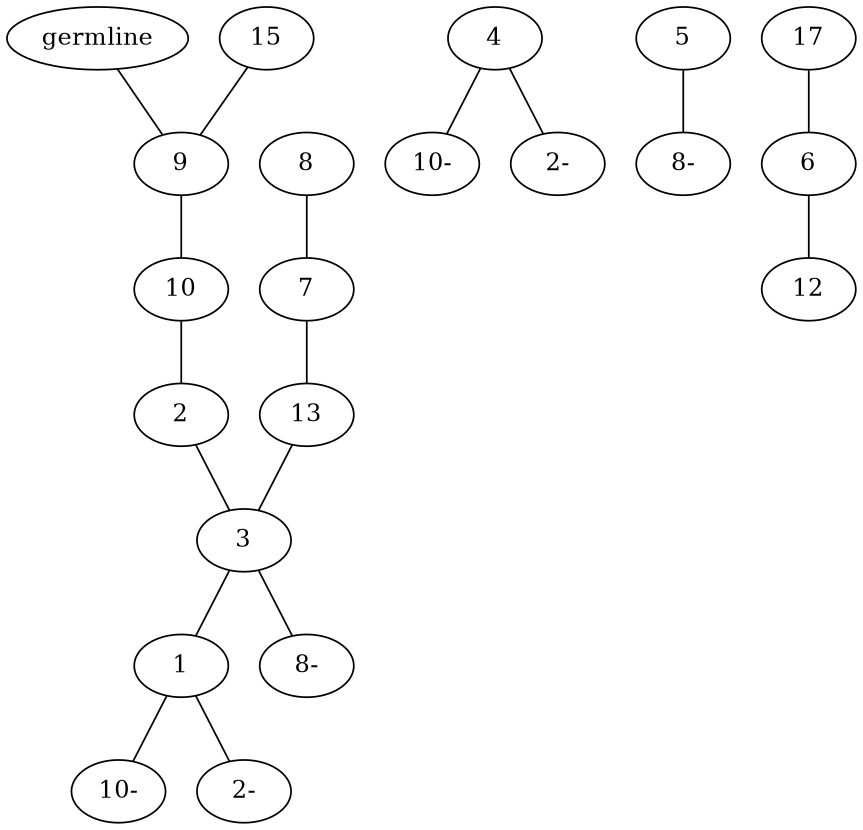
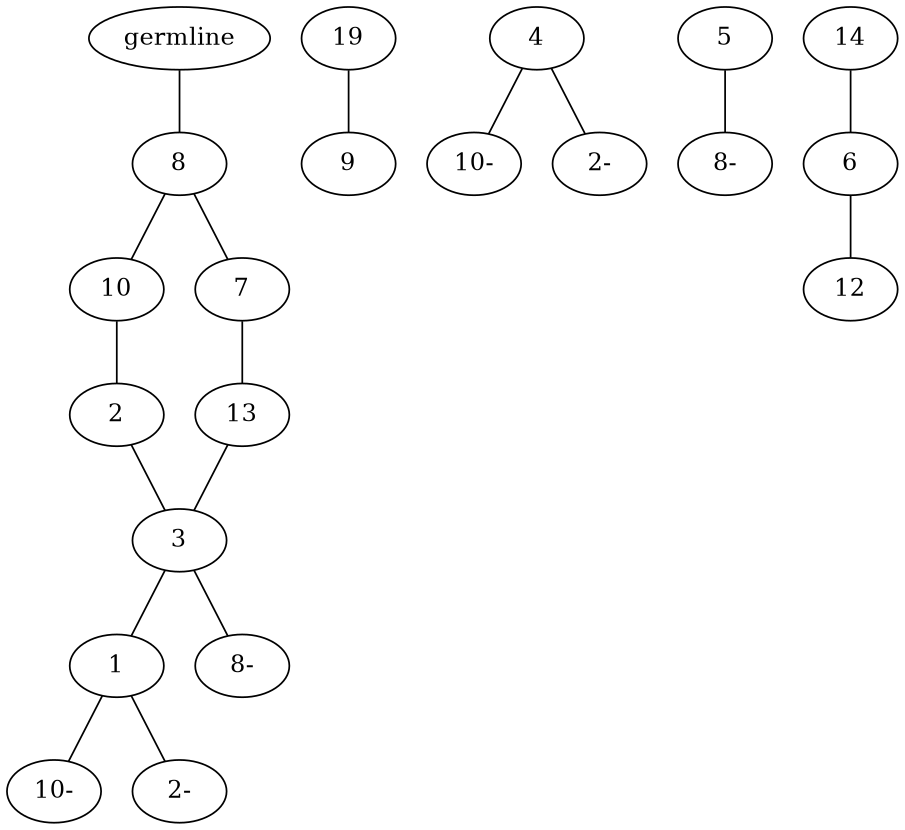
(267, 38) -> (349, 38)
(809, 38) -> (851, 38)
(140, 102) -> (180, 101)
(181, 227) -> (148, 227)
